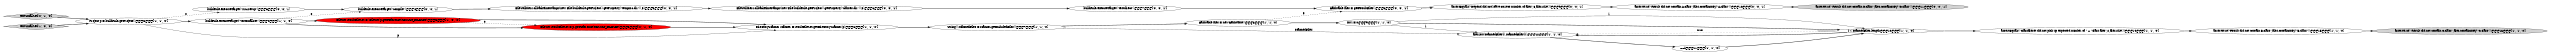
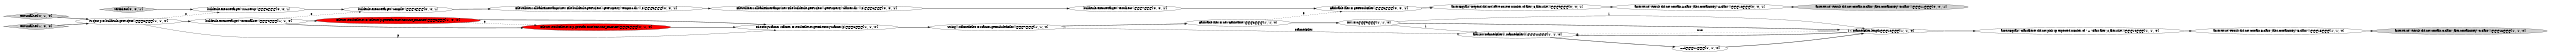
none -> (129, 9)
